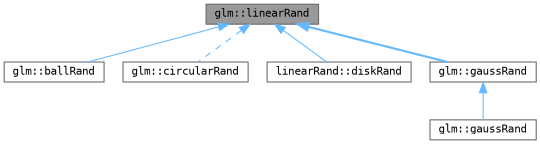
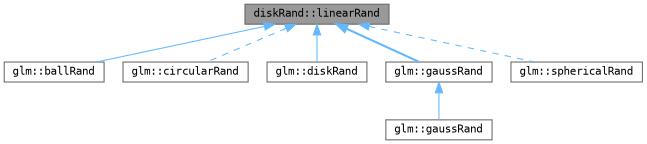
(262, 14) -> (317, 14)
(339, 72) -> (317, 72)
none -> (577, 72)
